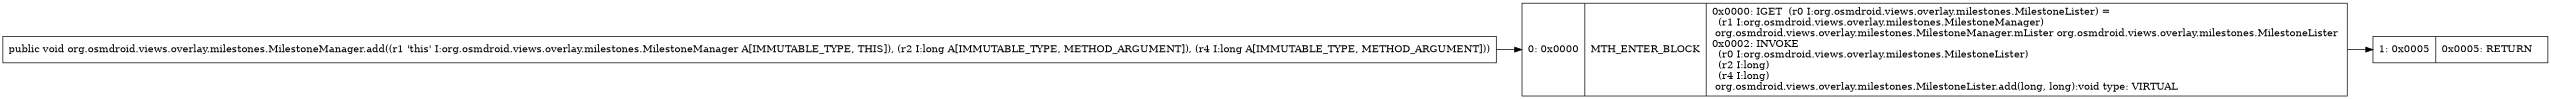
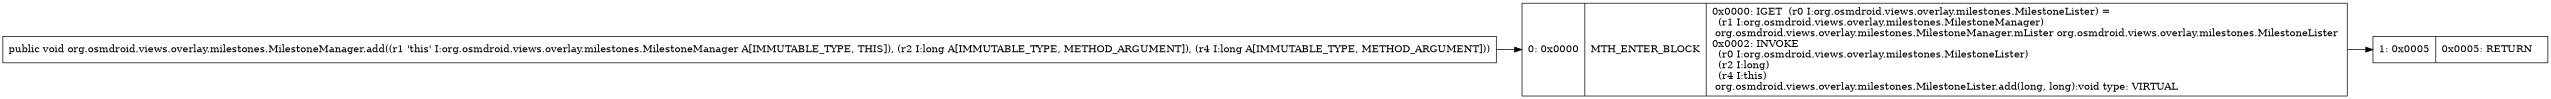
(1741, 76) -> (1739, 76)
